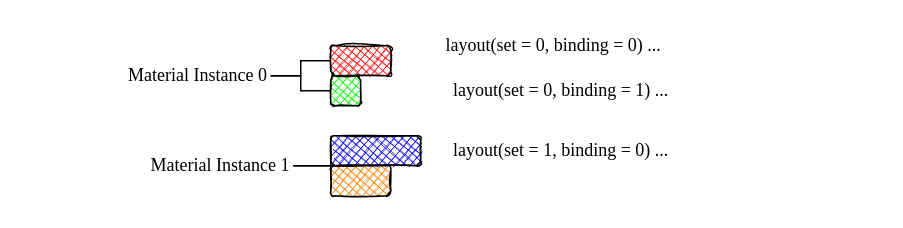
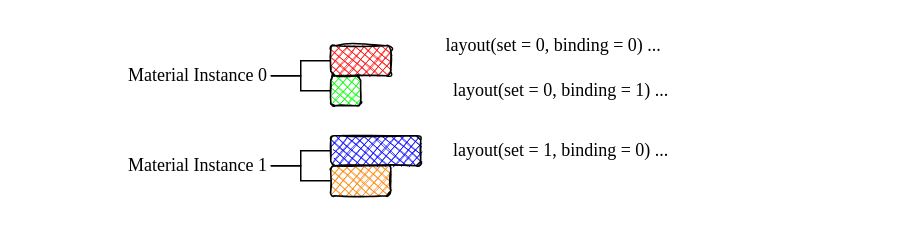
(173, 166) -> (151, 166)
